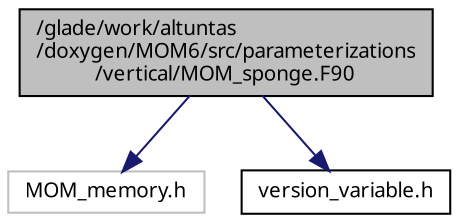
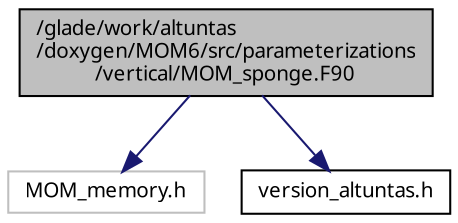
(346, 192) -> (346, 192)
